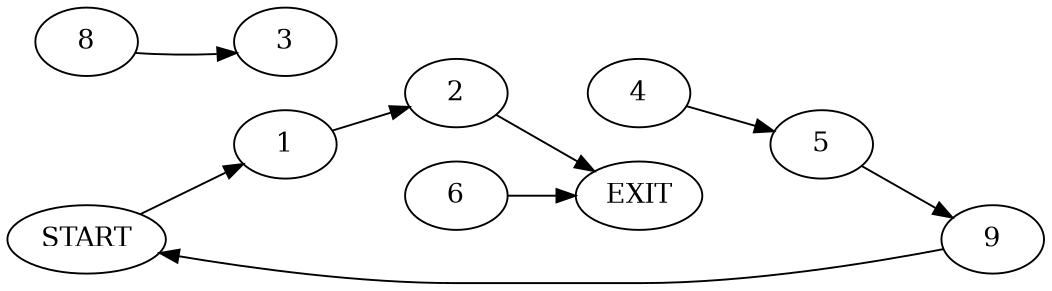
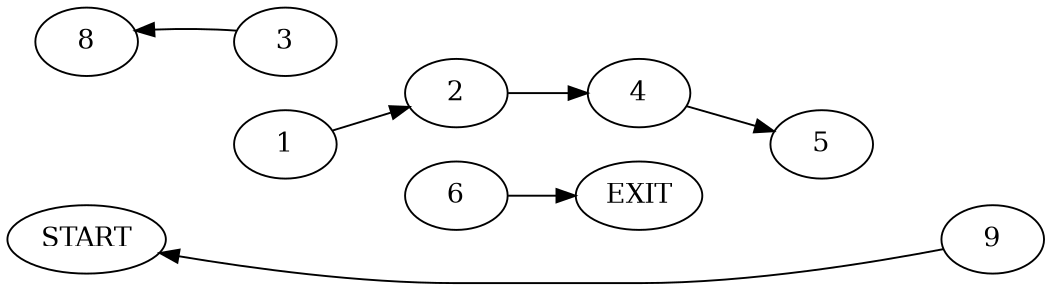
(176, 55) -> (196, 29)
(537, 138) -> (538, 93)
(899, 187) -> none
(183, 193) -> none
